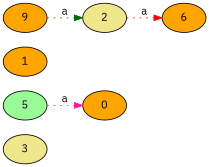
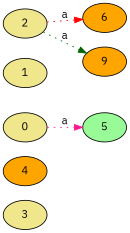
(61, 18) -> (61, 41)
(25, 62) -> (25, 73)
(61, 105) -> (61, 127)
(105, 105) -> (25, 127)
none -> (25, 171)
